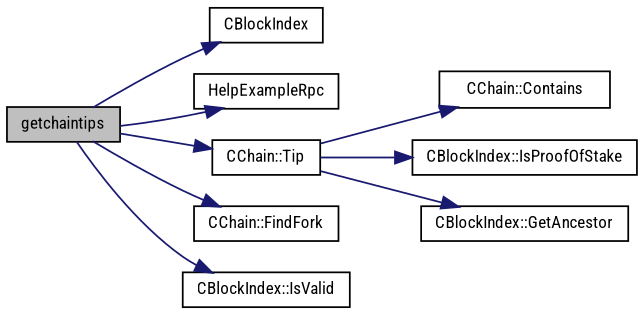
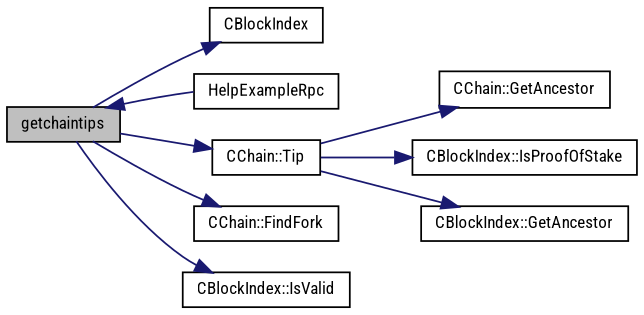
(525, 90) -> (525, 90)
(163, 120) -> (159, 97)
